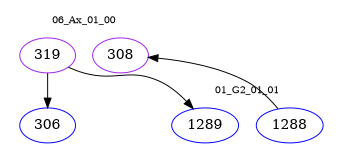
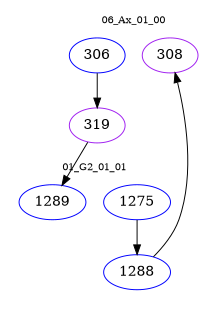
(48, 86) -> (97, 86)
none -> (137, 202)
